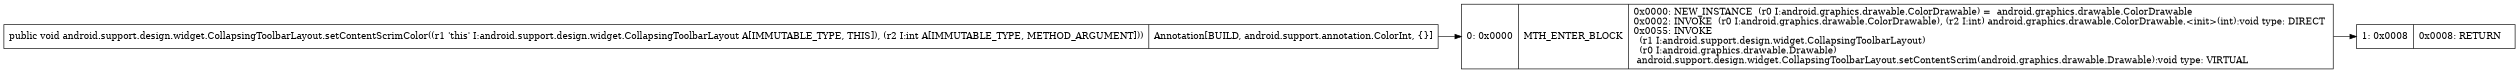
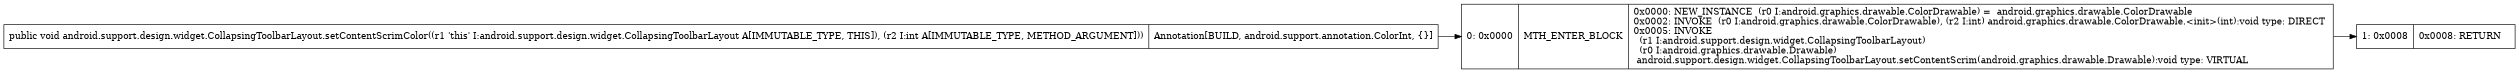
(1676, 31) -> (1676, 31)
